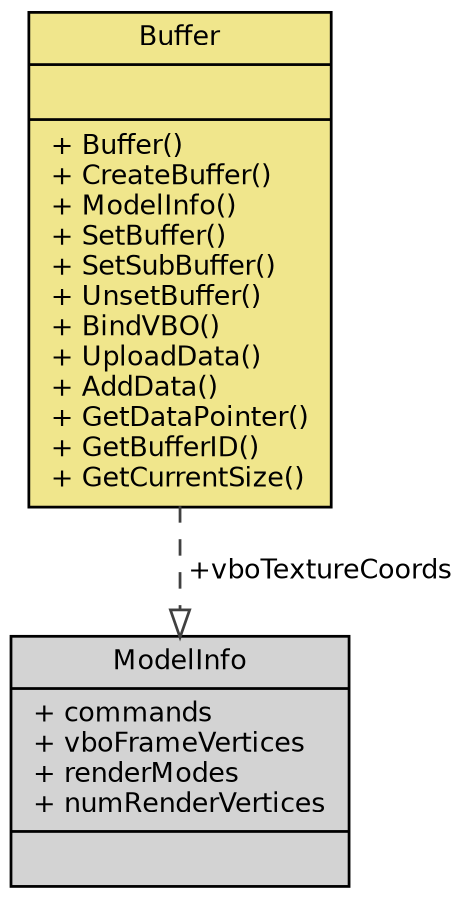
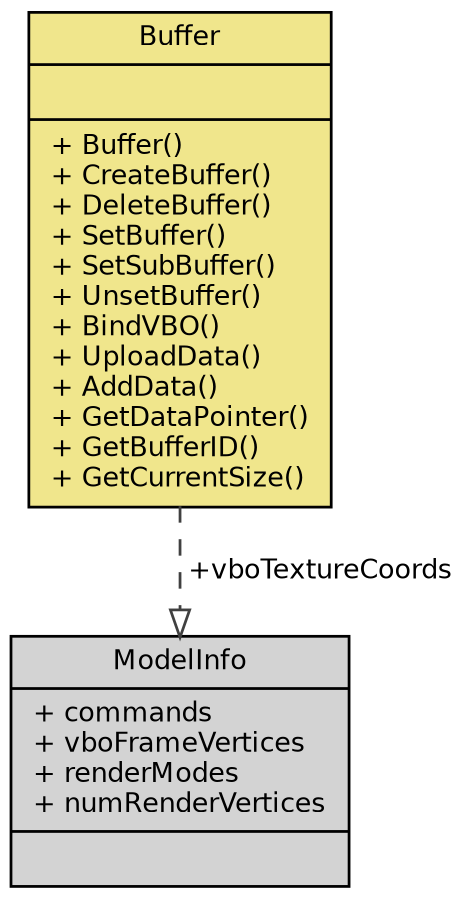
(144, 206) -> (162, 206)
